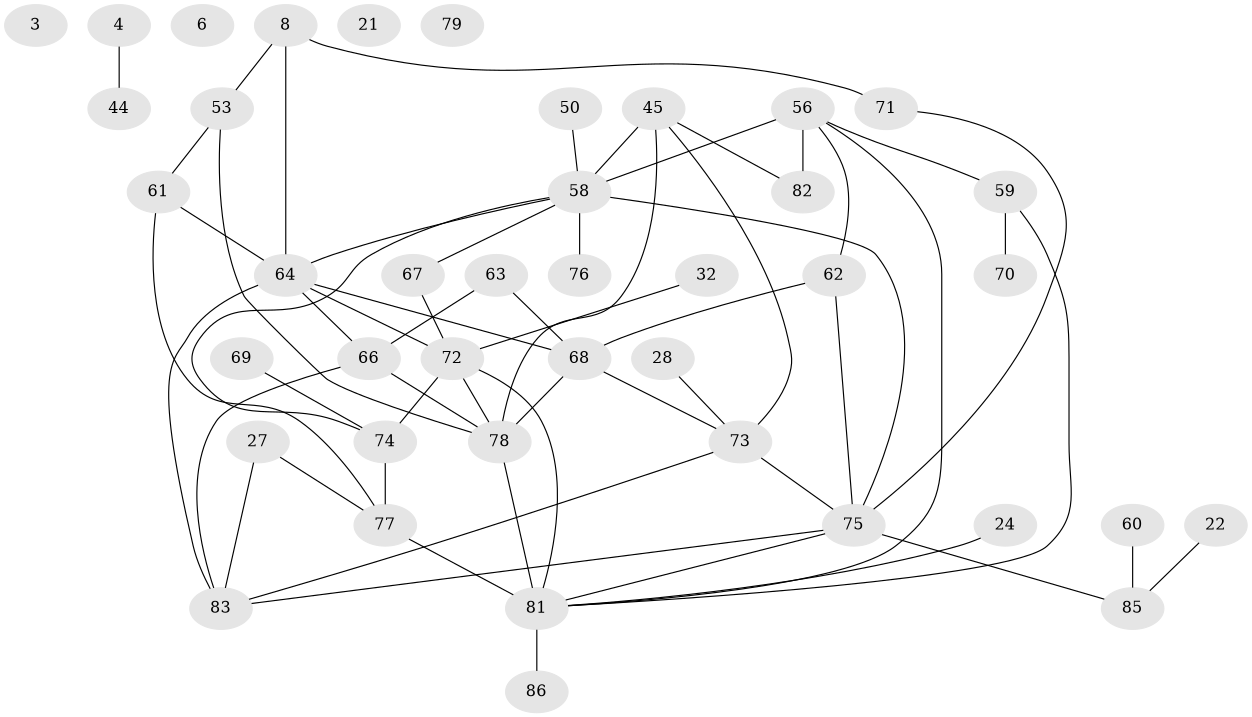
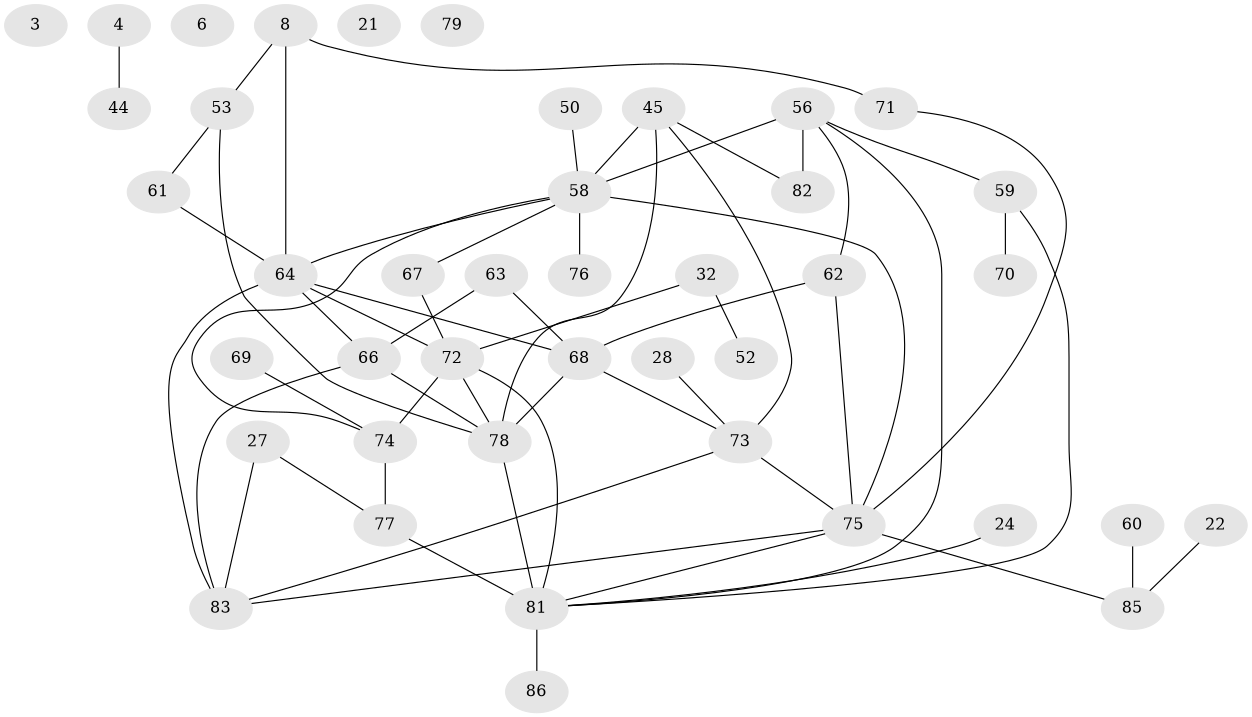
none -> (746, 359)
(203, 394) -> none
